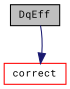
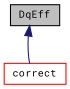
(42, 39) -> (28, 50)
